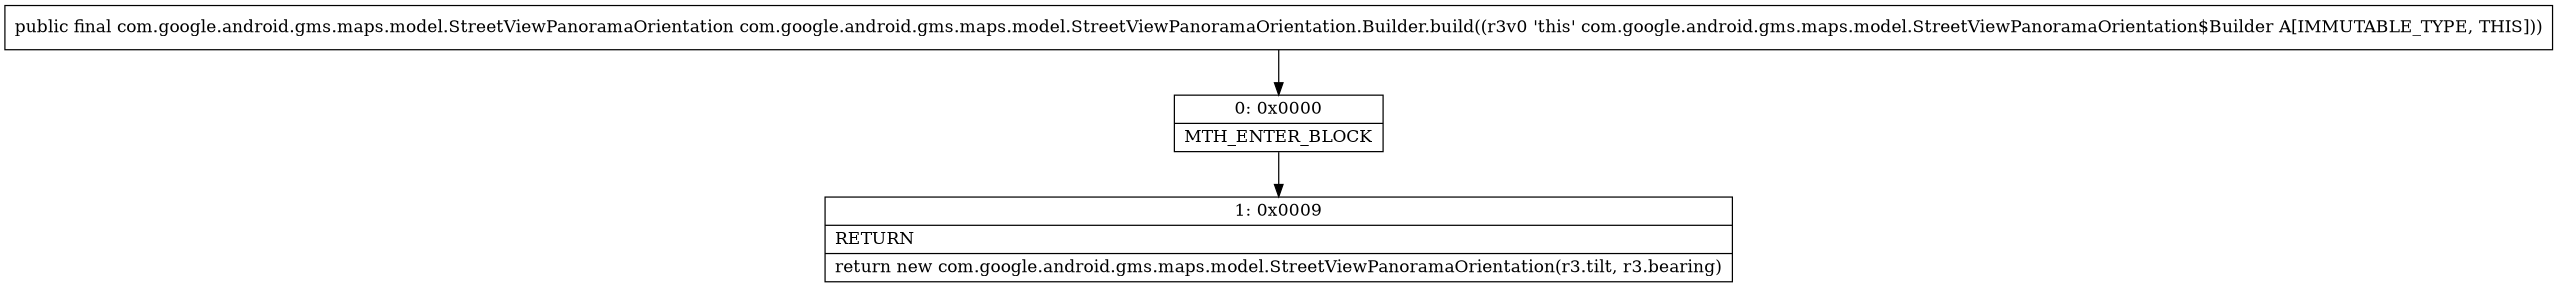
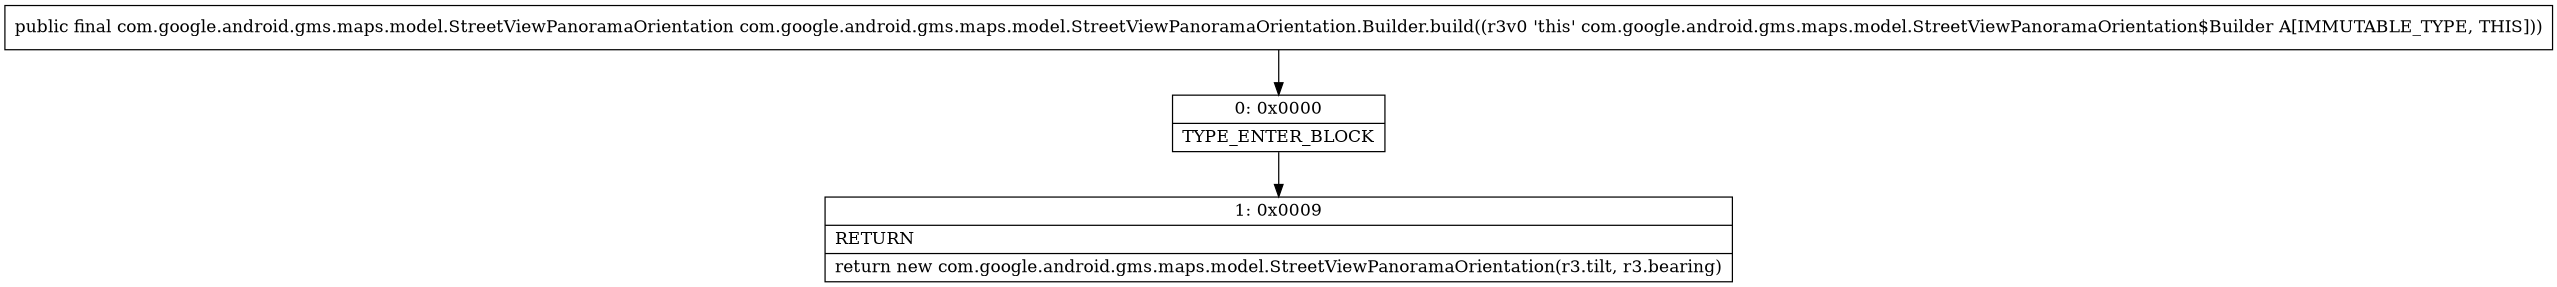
(1279, 137) -> (1279, 137)
